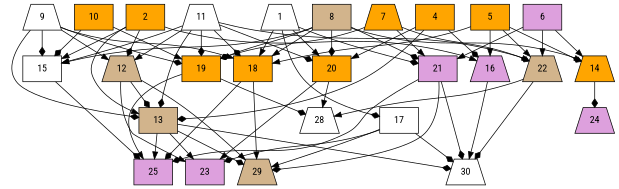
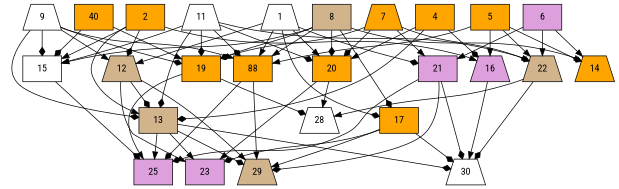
(94, 17) -> (94, 17)
(166, 40) -> (206, 42)
none -> (361, 40)
(396, 48) -> (364, 65)
(253, 69) -> (253, 69)
(399, 120) -> (399, 120)
(595, 120) -> none
